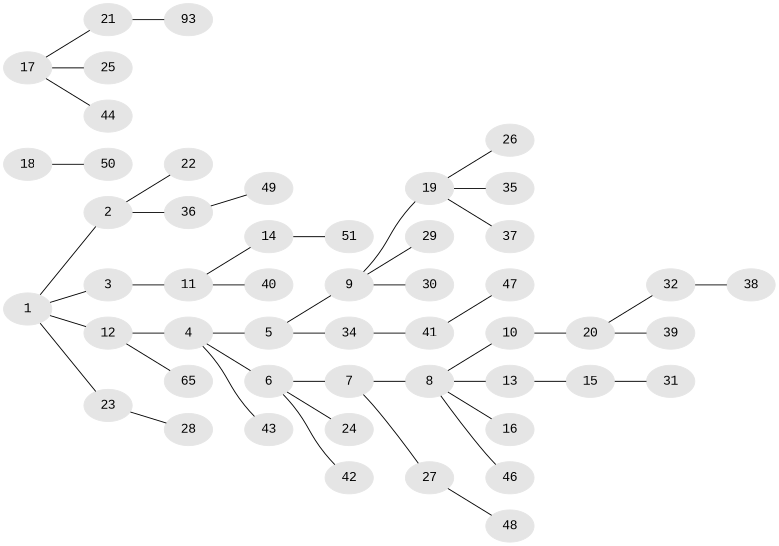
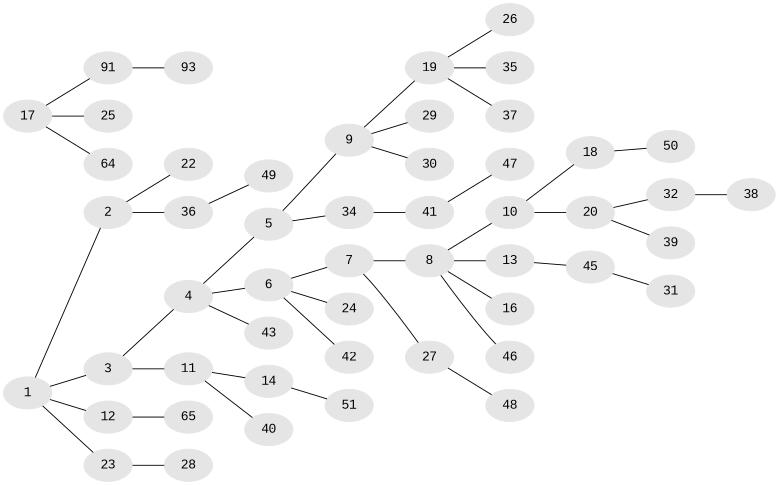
(108, 20) -> (108, 68)
(108, 116) -> (108, 164)
none -> (550, 183)
(148, 333) -> (148, 333)
(590, 381) -> (590, 267)
